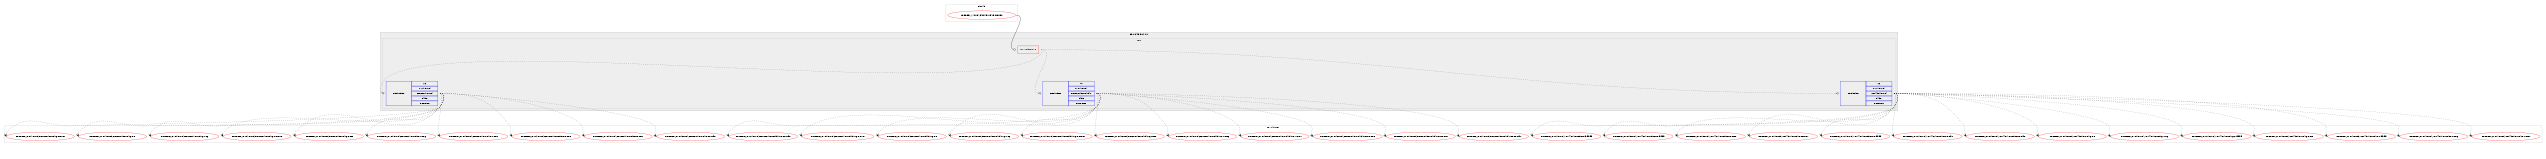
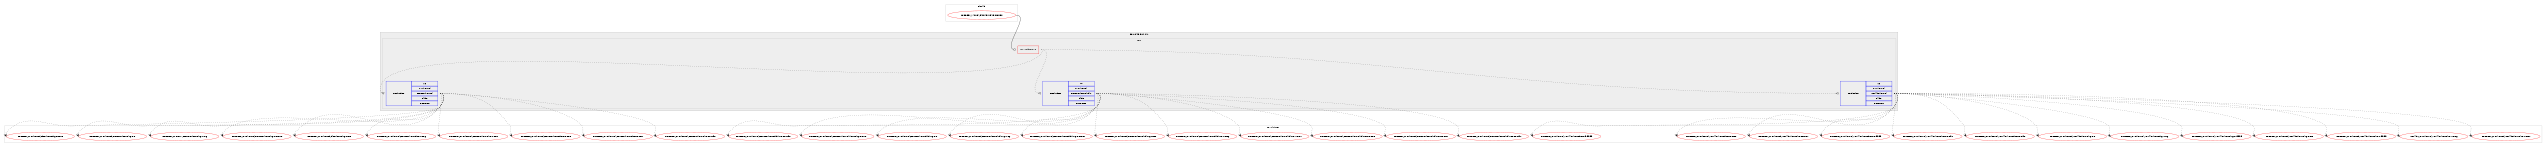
(40, 136) -> (40, 136)
(185, 136) -> (185, 136)
(329, 136) -> (329, 136)
(838, 136) -> (838, 136)
(1639, 136) -> none
(2434, 136) -> (2434, 136)
